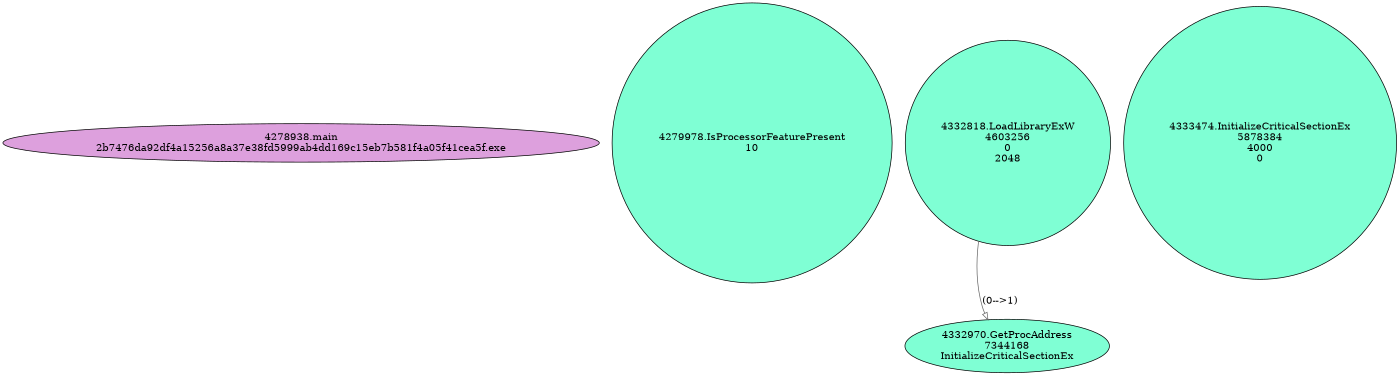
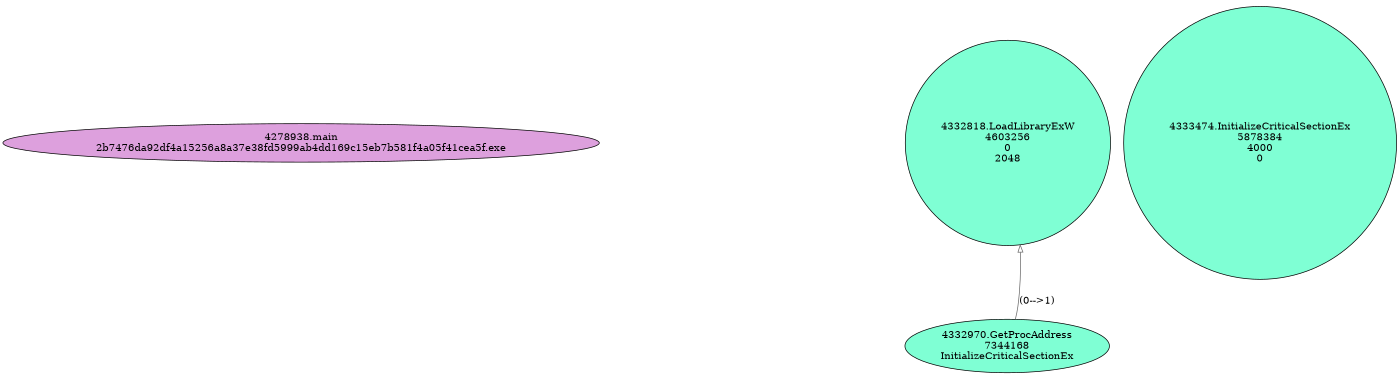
(752, 143) -> none
(977, 278) -> (1020, 286)
